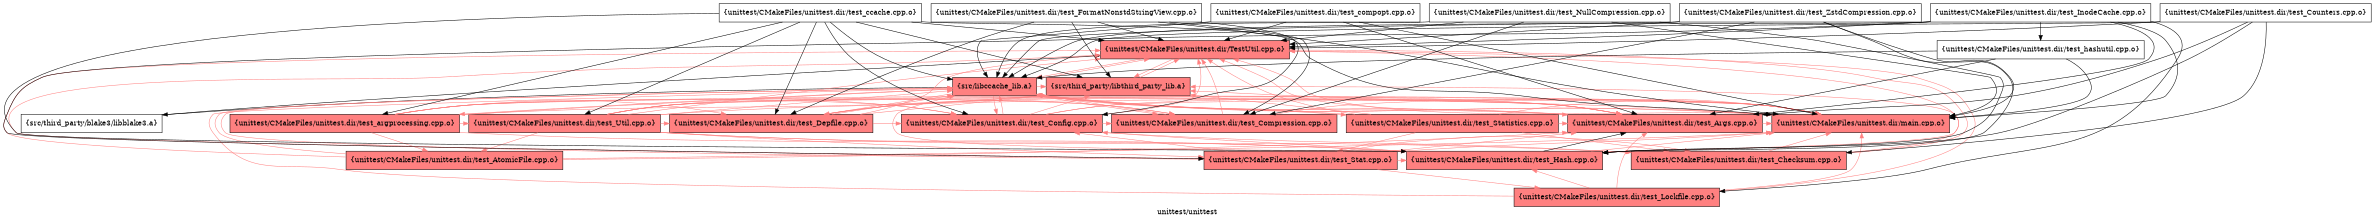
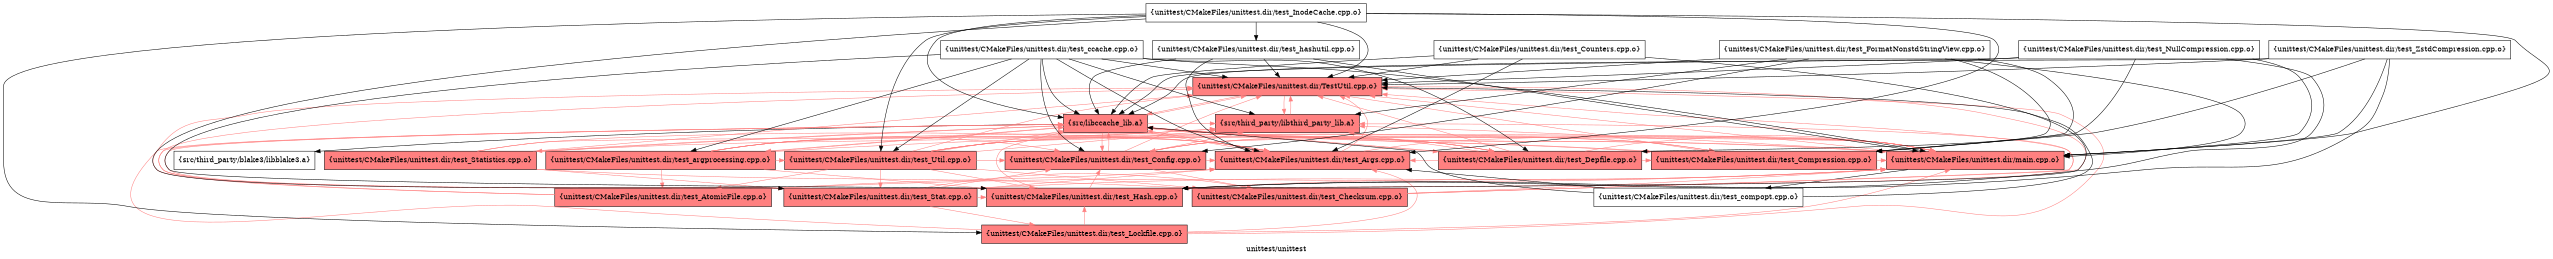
none -> (935, 37)
(1586, 68) -> (1863, 175)
(628, 83) -> (1270, 66)
(2089, 130) -> none
(1567, 146) -> (1147, 110)
